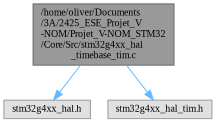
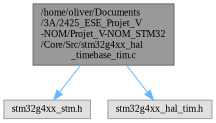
(47, 109) -> (47, 109)
